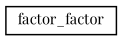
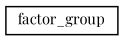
(61, 21) -> (62, 21)
